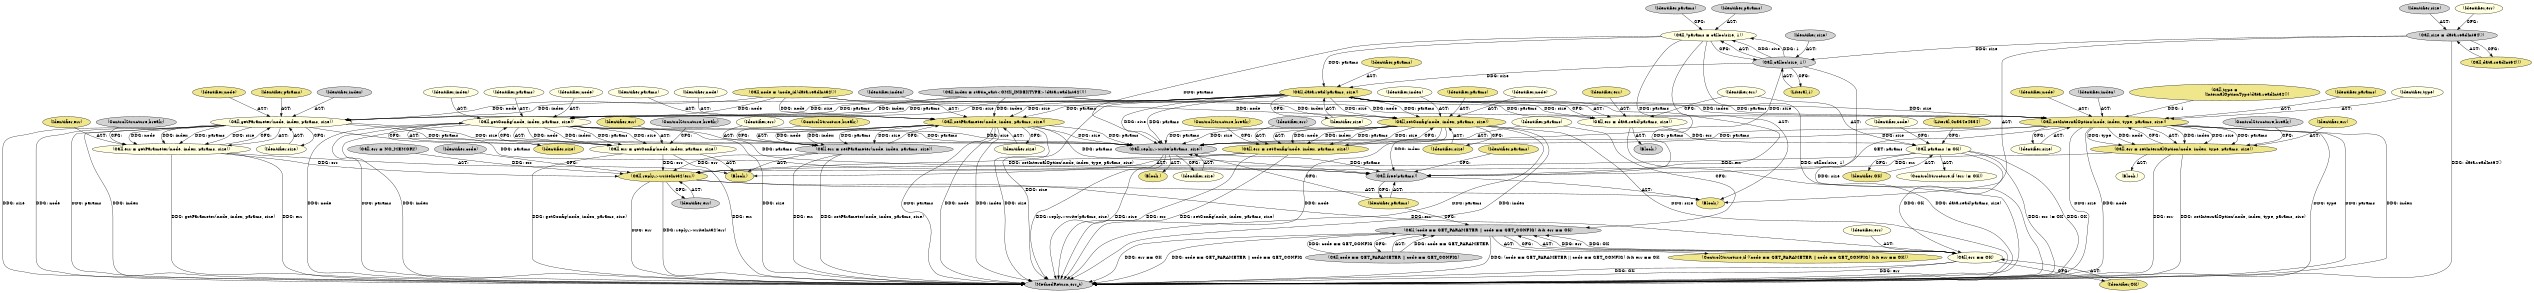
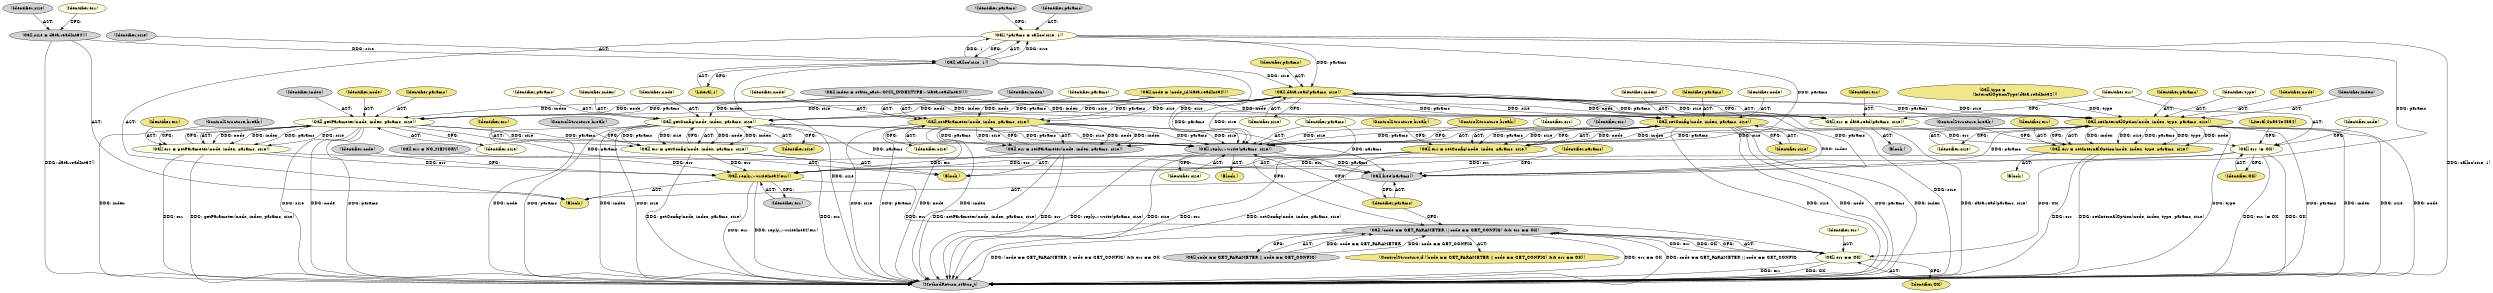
(2496, 63) -> none
(996, 107) -> none
(2176, 109) -> (2101, 109)
(1888, 149) -> (2006, 149)
(1939, 149) -> (2256, 149)
(1071, 163) -> (1020, 163)
(1947, 176) -> none
(1059, 285) -> (950, 285)
